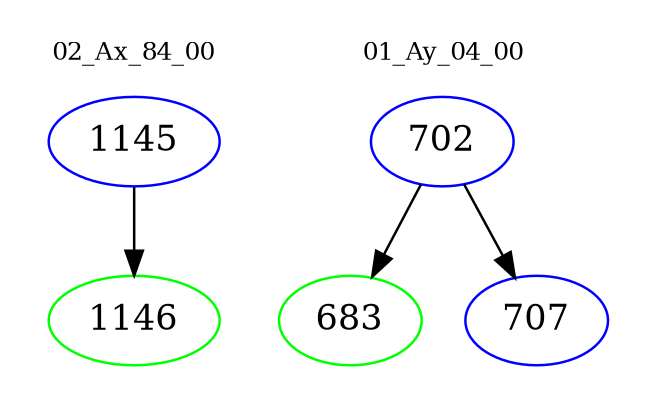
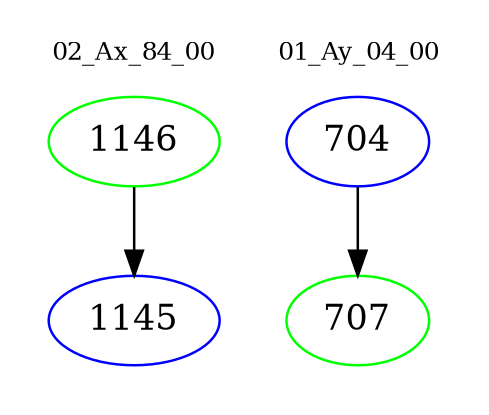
(442, 142) -> (358, 142)
(134, 219) -> (134, 219)
(350, 321) -> none
(537, 321) -> (358, 321)
